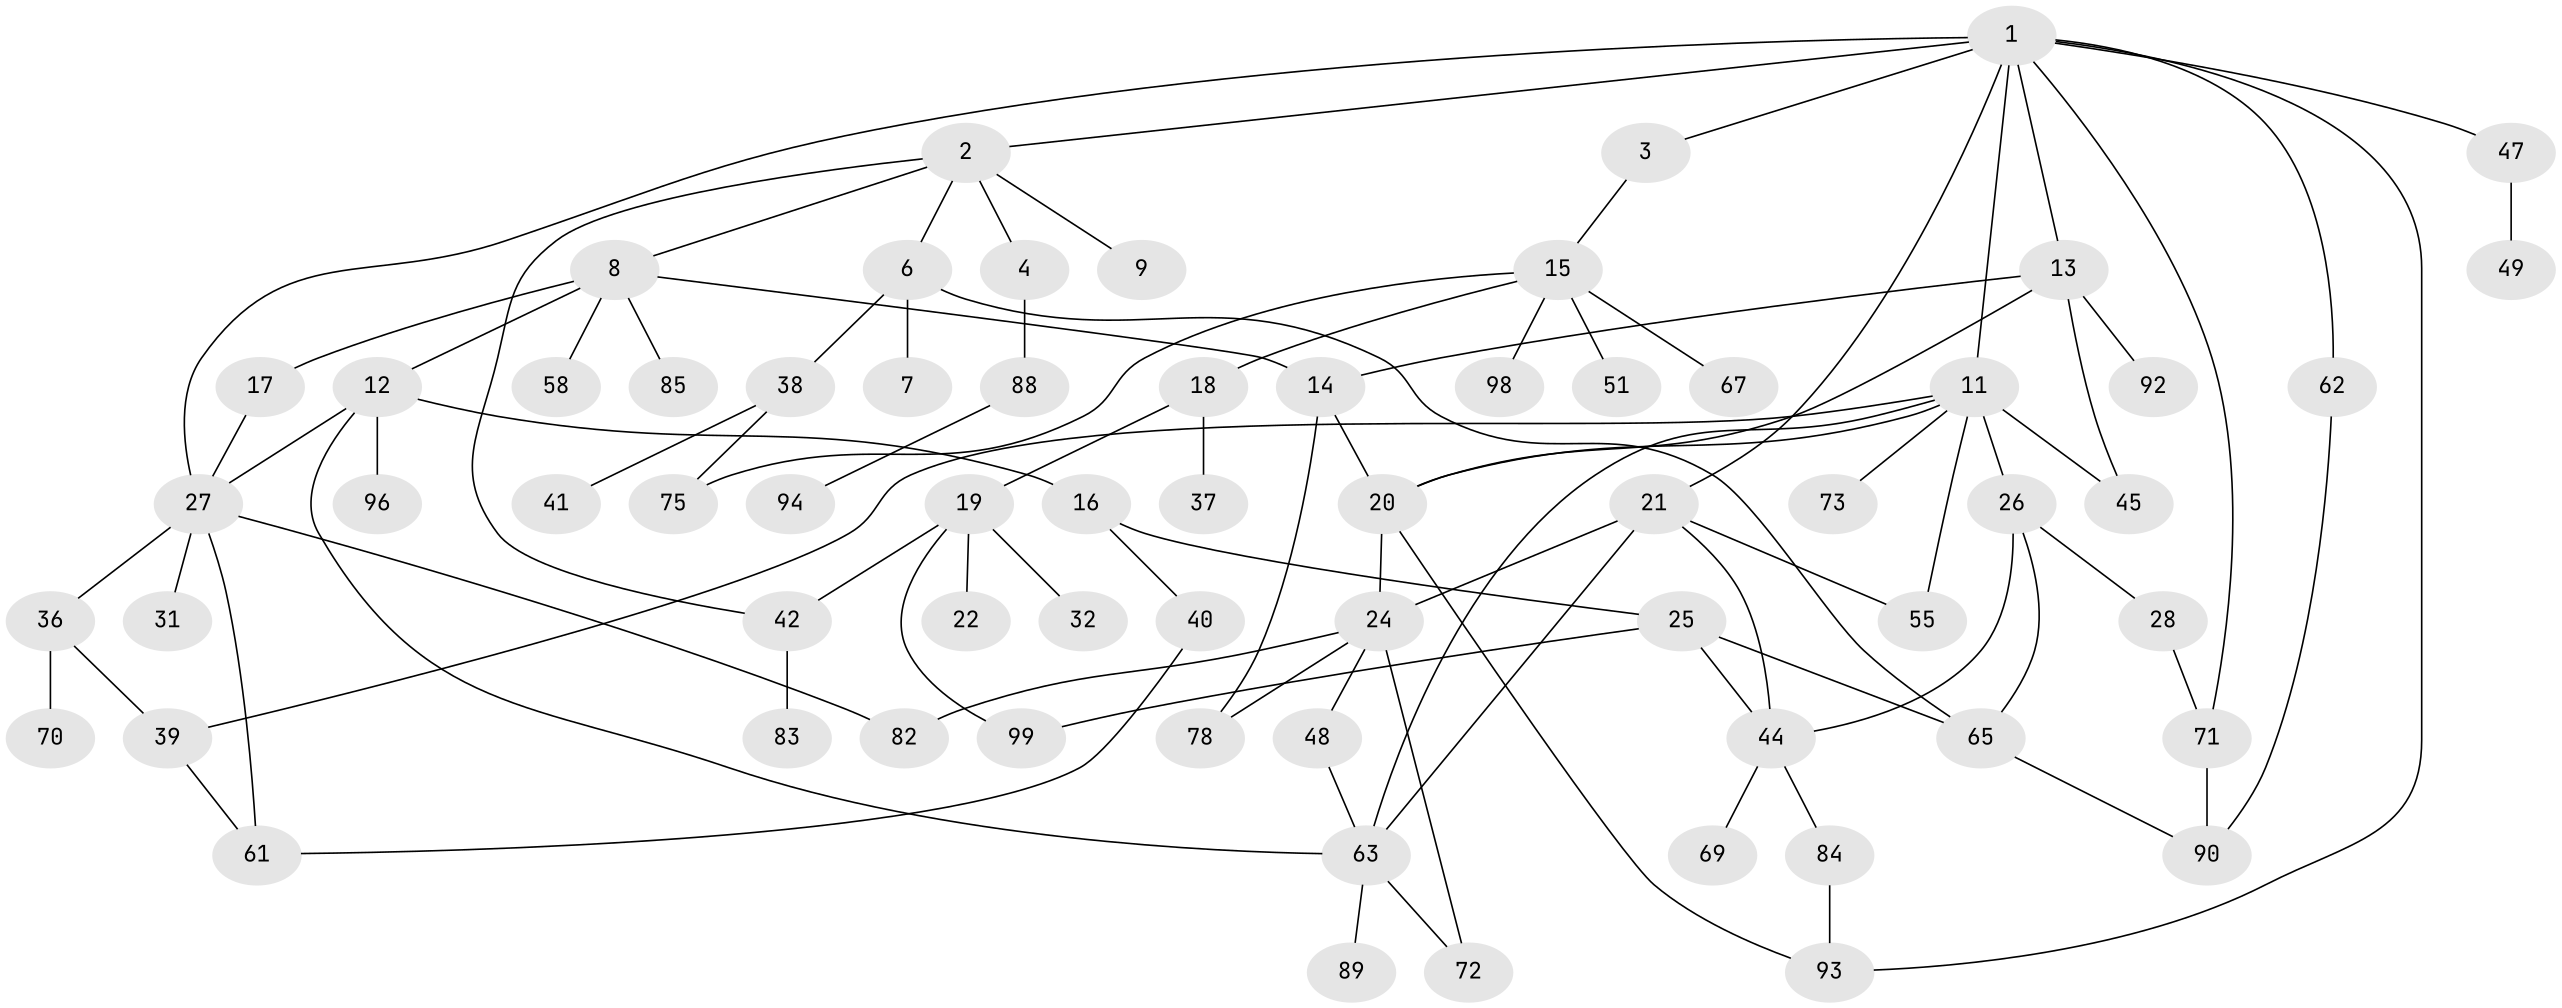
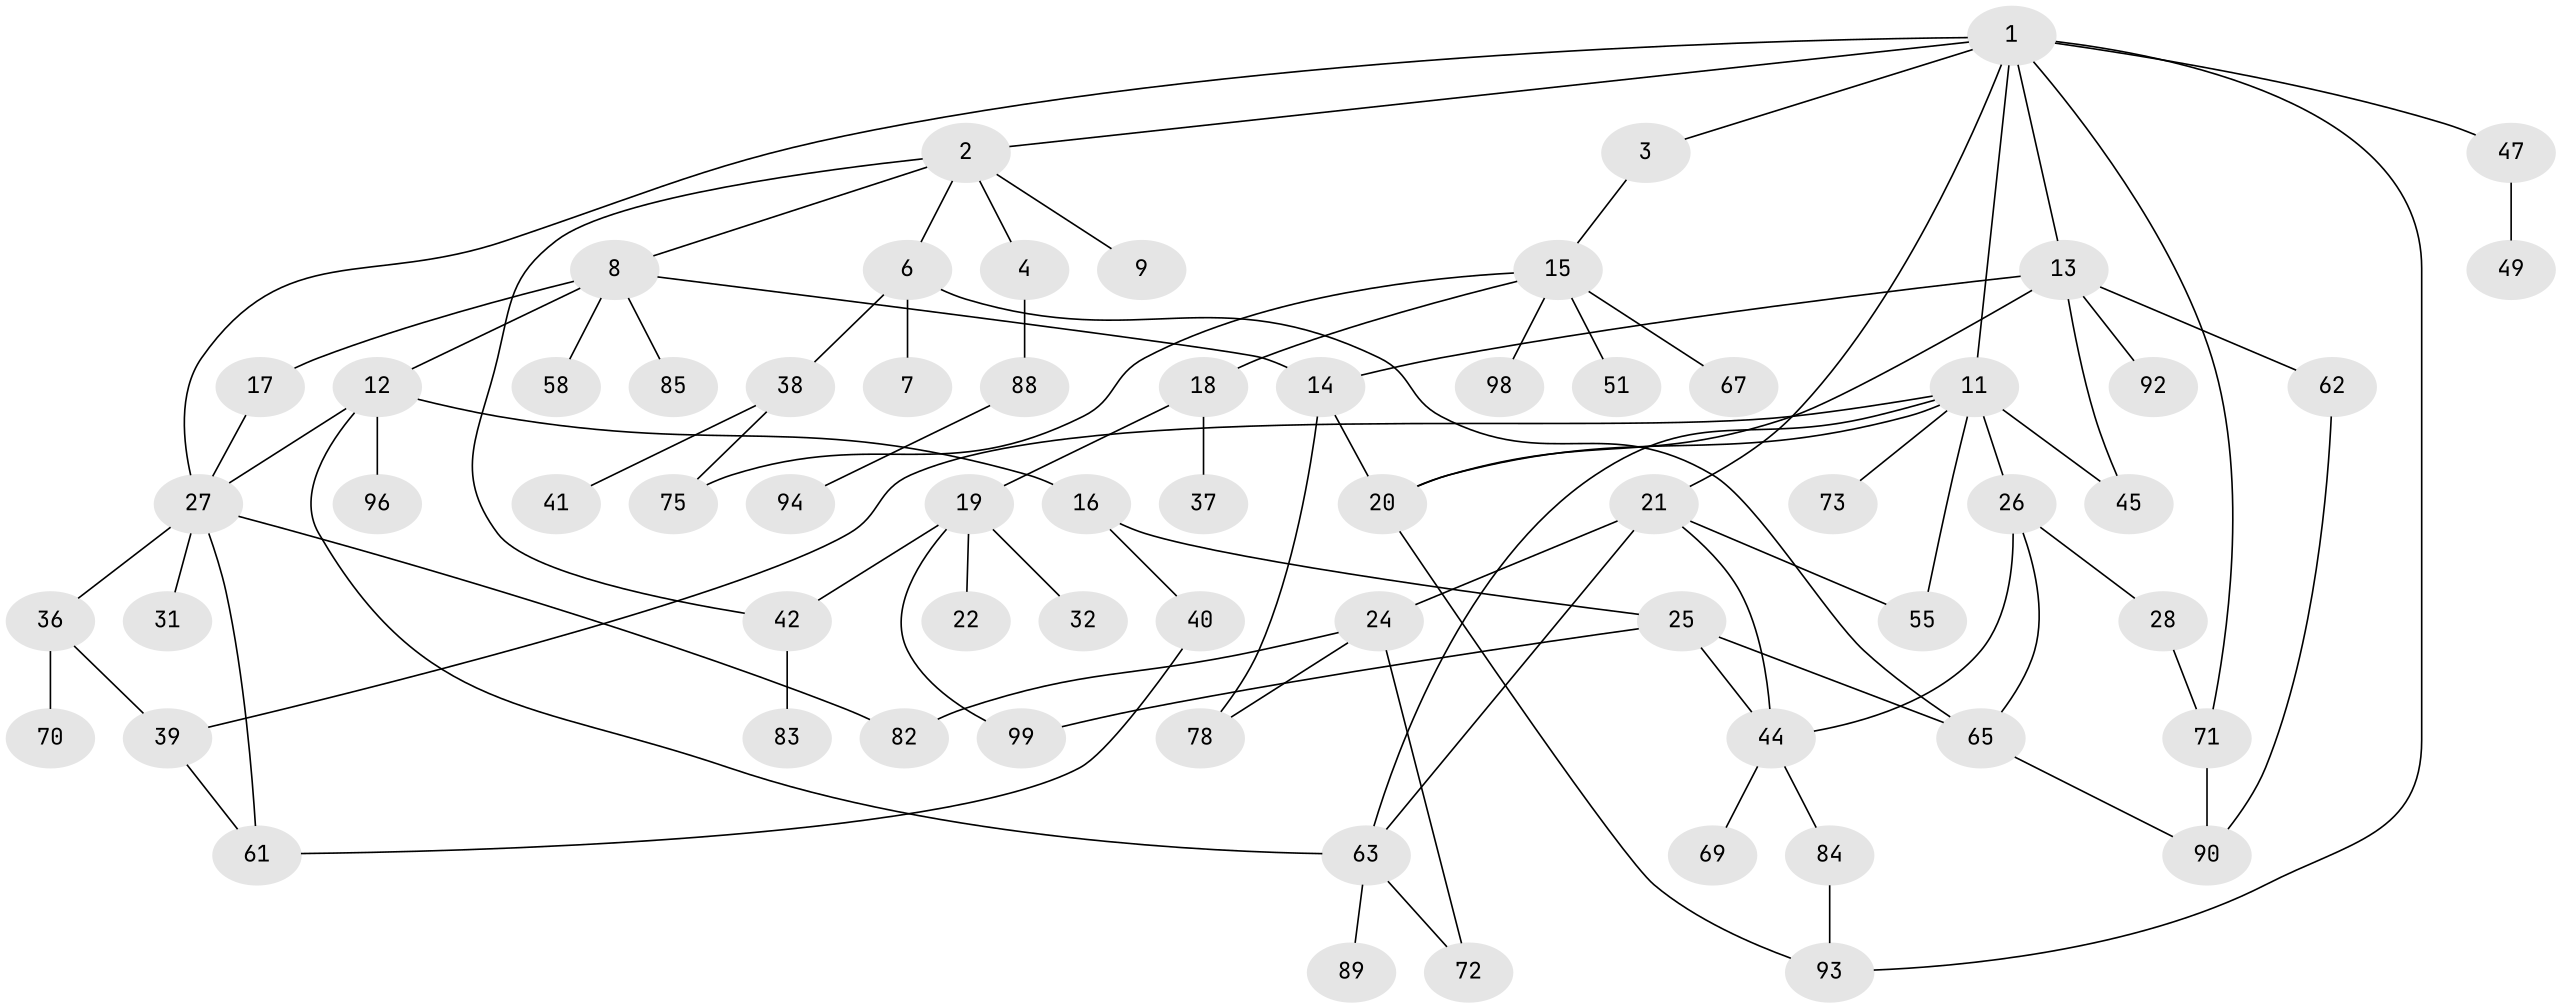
(2271, 131) -> (2188, 324)
(1381, 563) -> none
(1317, 738) -> none
